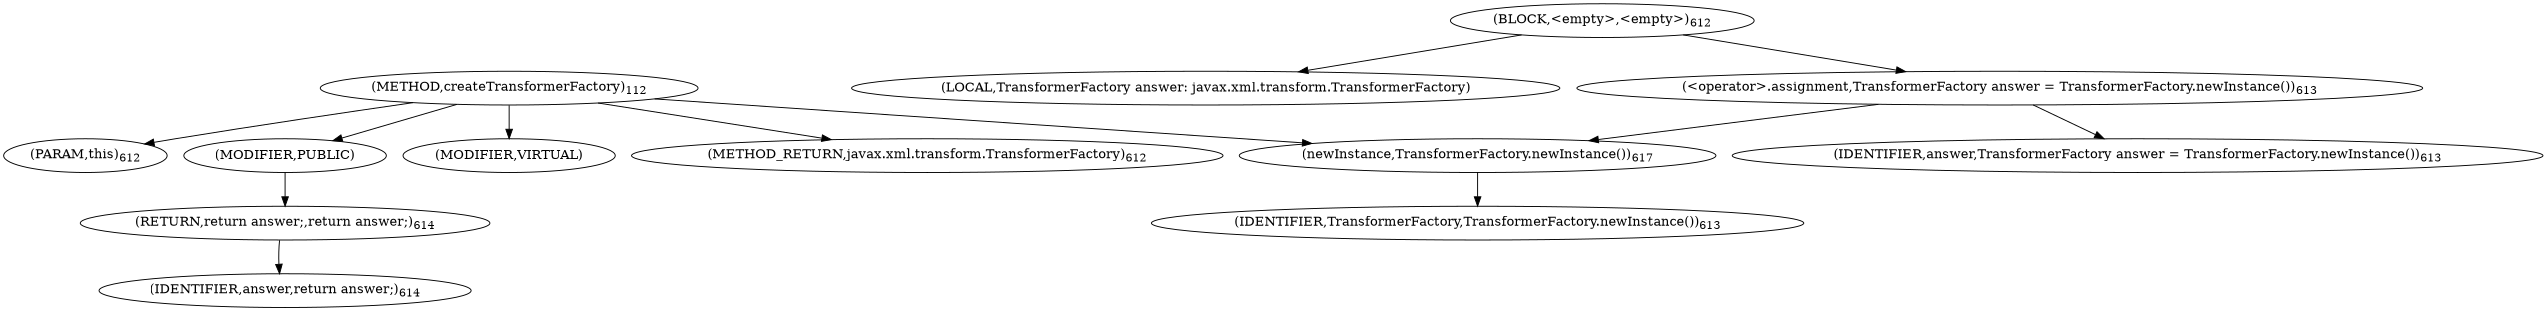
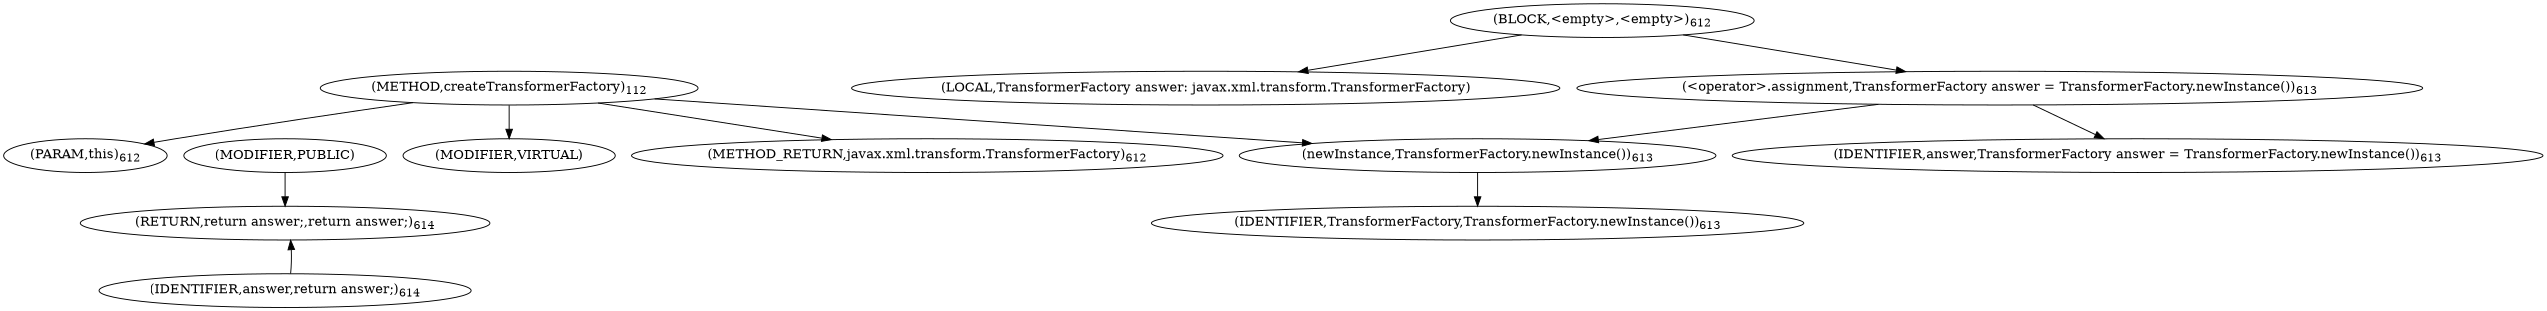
(399, 121) -> none
(1643, 154) -> (1643, 154)
(279, 252) -> (291, 262)
